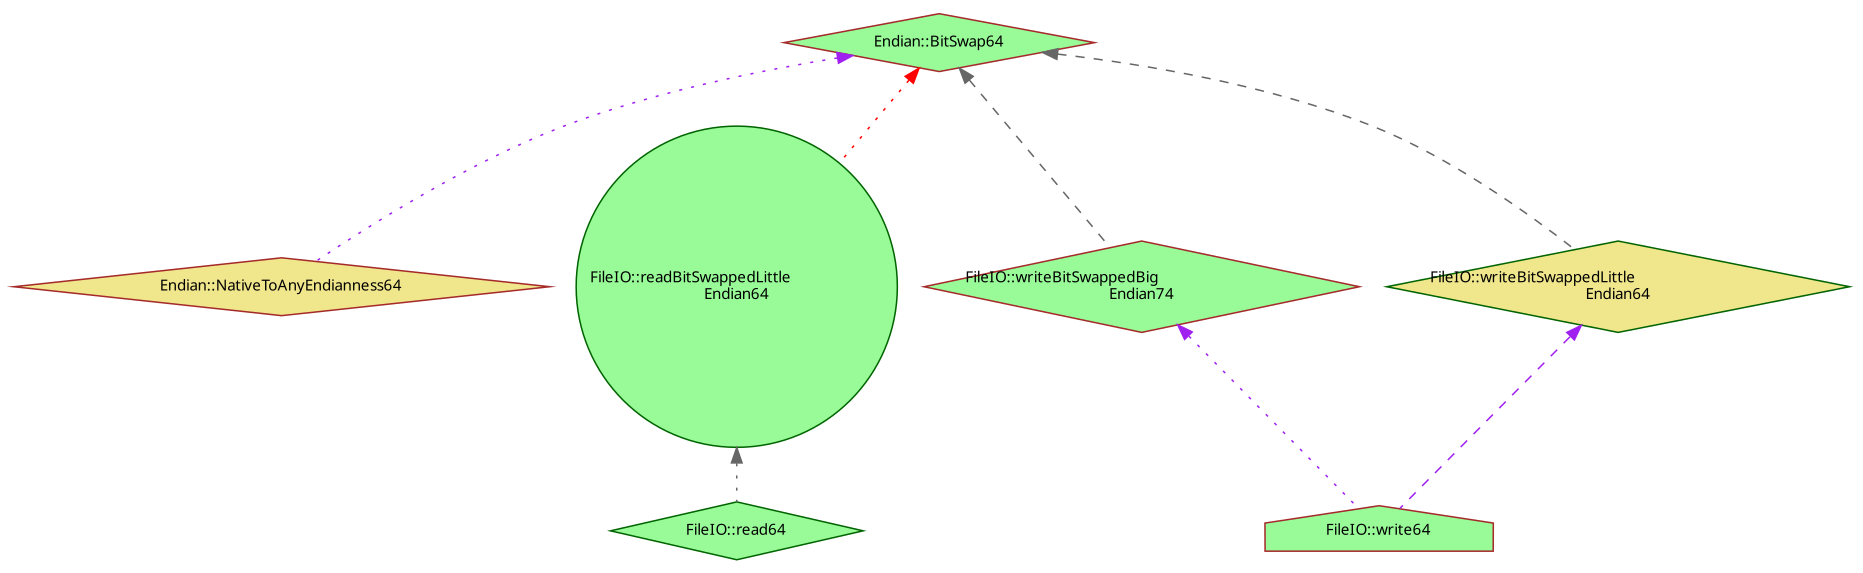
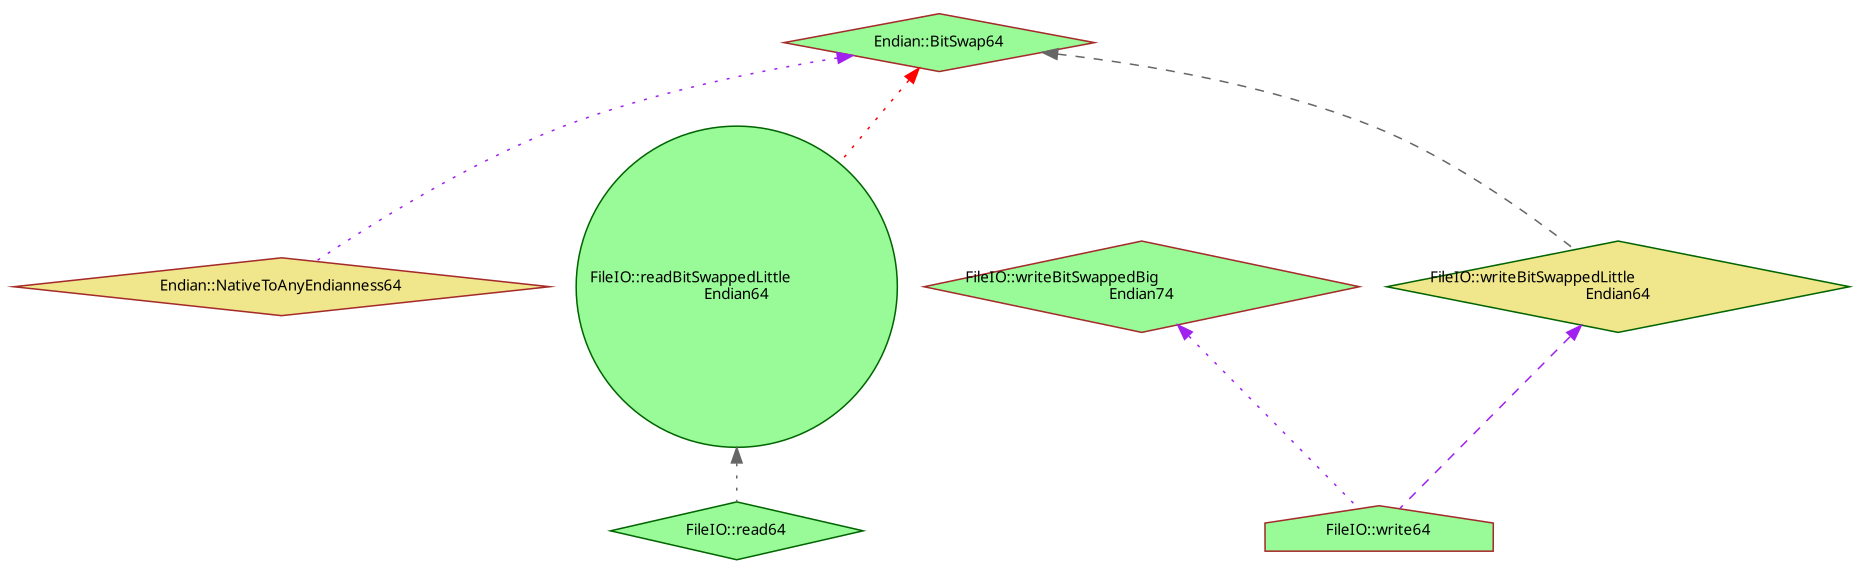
(1040, 164) -> none
